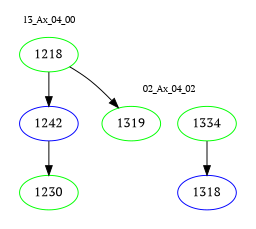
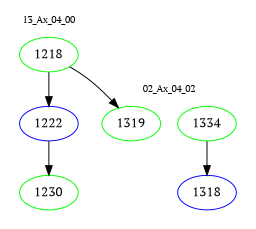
(49, 124) -> (49, 124)
